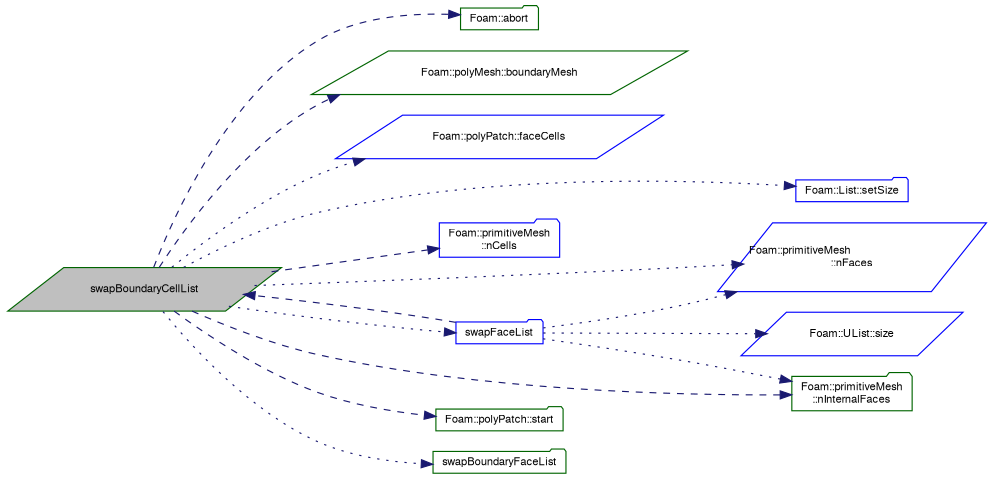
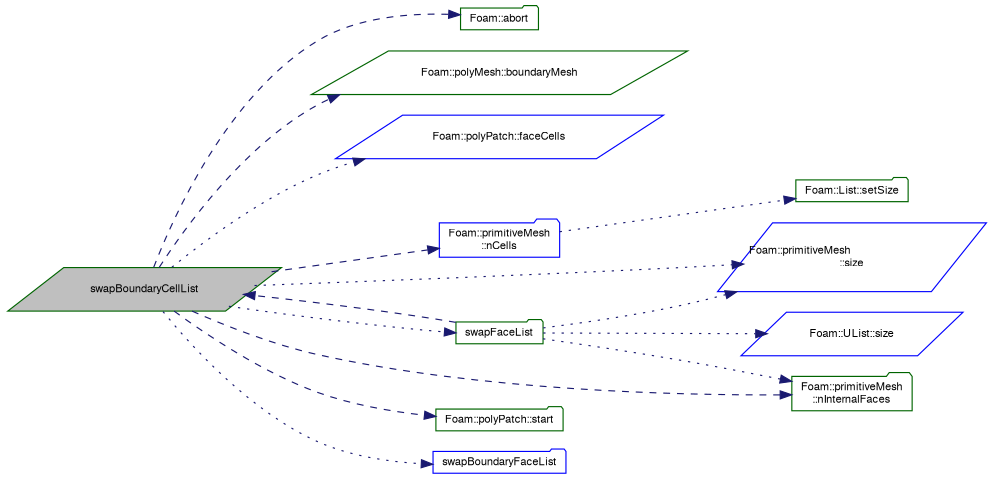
(477, 188) -> (672, 216)
(852, 191) -> (852, 191)
(852, 257) -> (852, 257)
(500, 333) -> (500, 333)
(500, 462) -> (500, 462)
